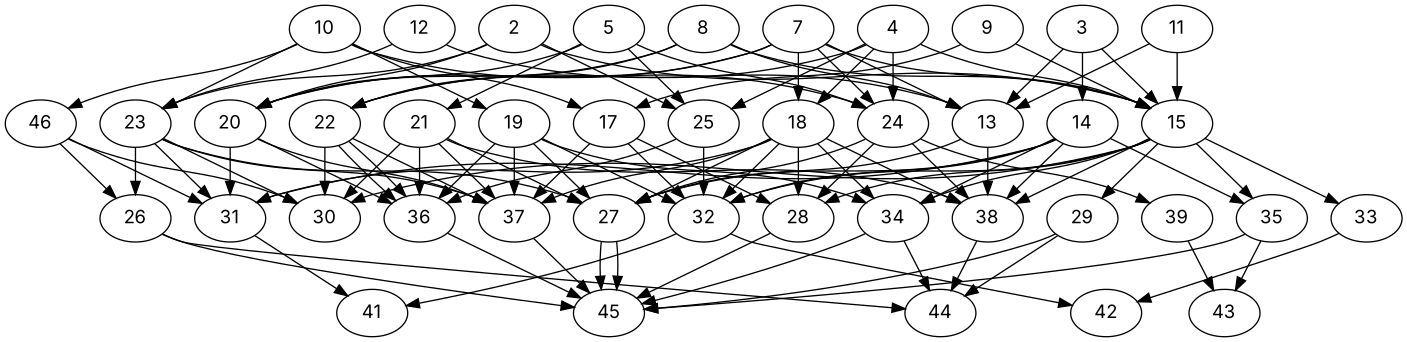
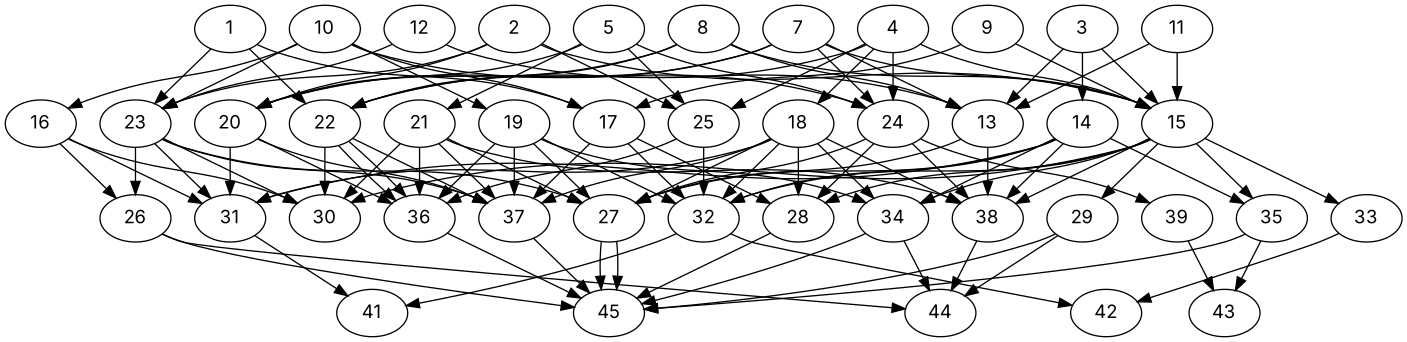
none -> (230, 29)
(798, 70) -> none
(41, 124) -> (41, 124)
